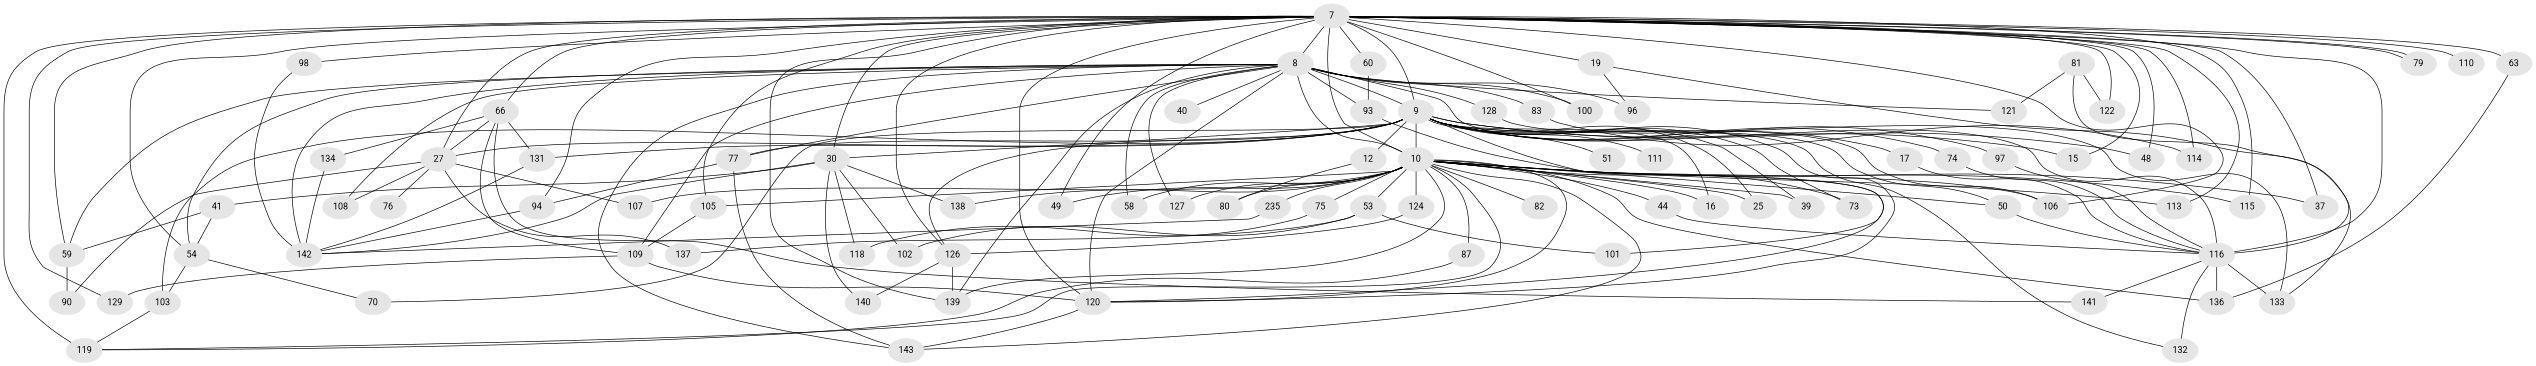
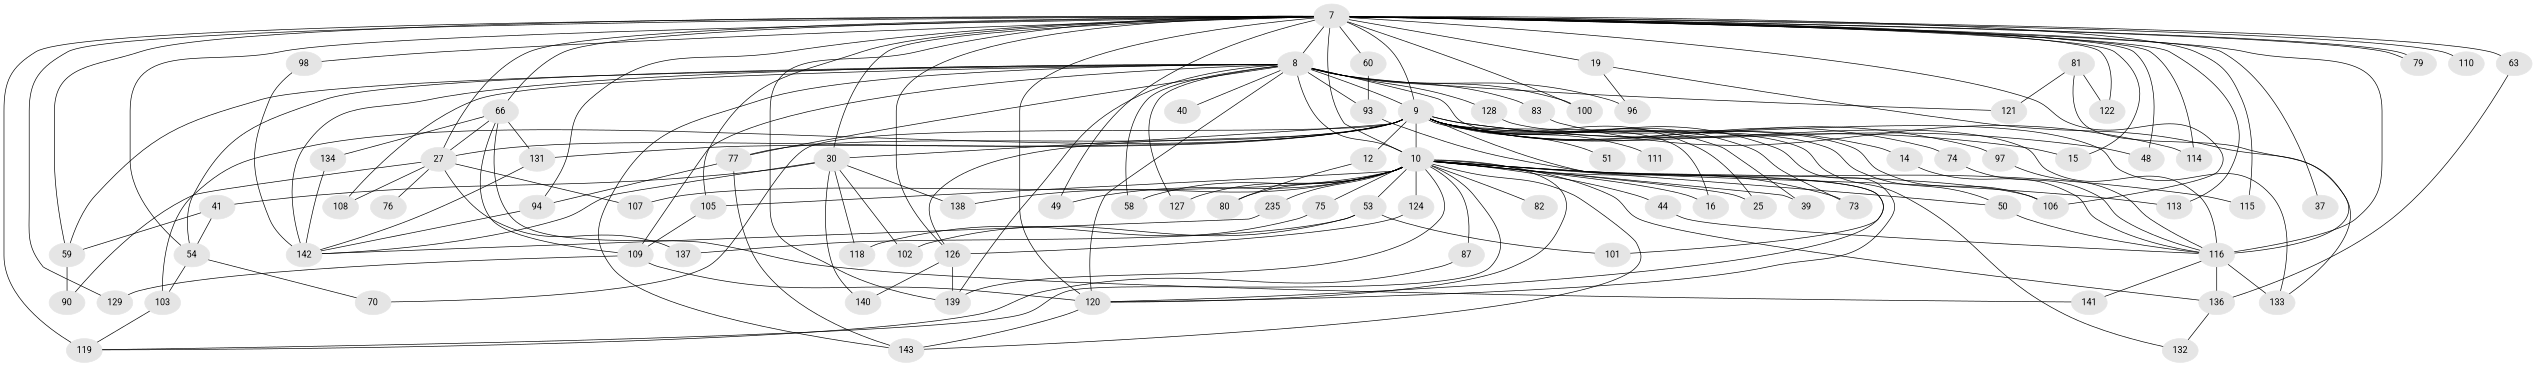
(1905, 159) -> (1905, 159)
(1870, 175) -> none
(2188, 304) -> (2198, 327)
